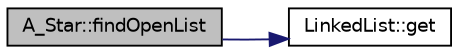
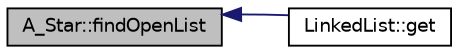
(246, 40) -> (265, 15)
